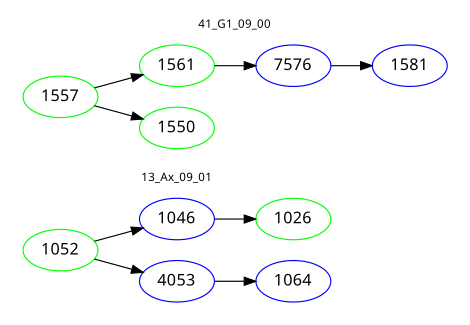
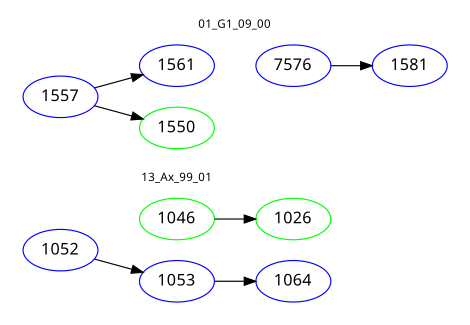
(235, 25) -> (235, 25)
(177, 66) -> (177, 66)
(229, 66) -> none
(61, 97) -> (61, 97)
(177, 178) -> (177, 178)
(177, 219) -> (177, 219)
(113, 236) -> none
(61, 250) -> (61, 250)
(177, 281) -> (177, 281)
